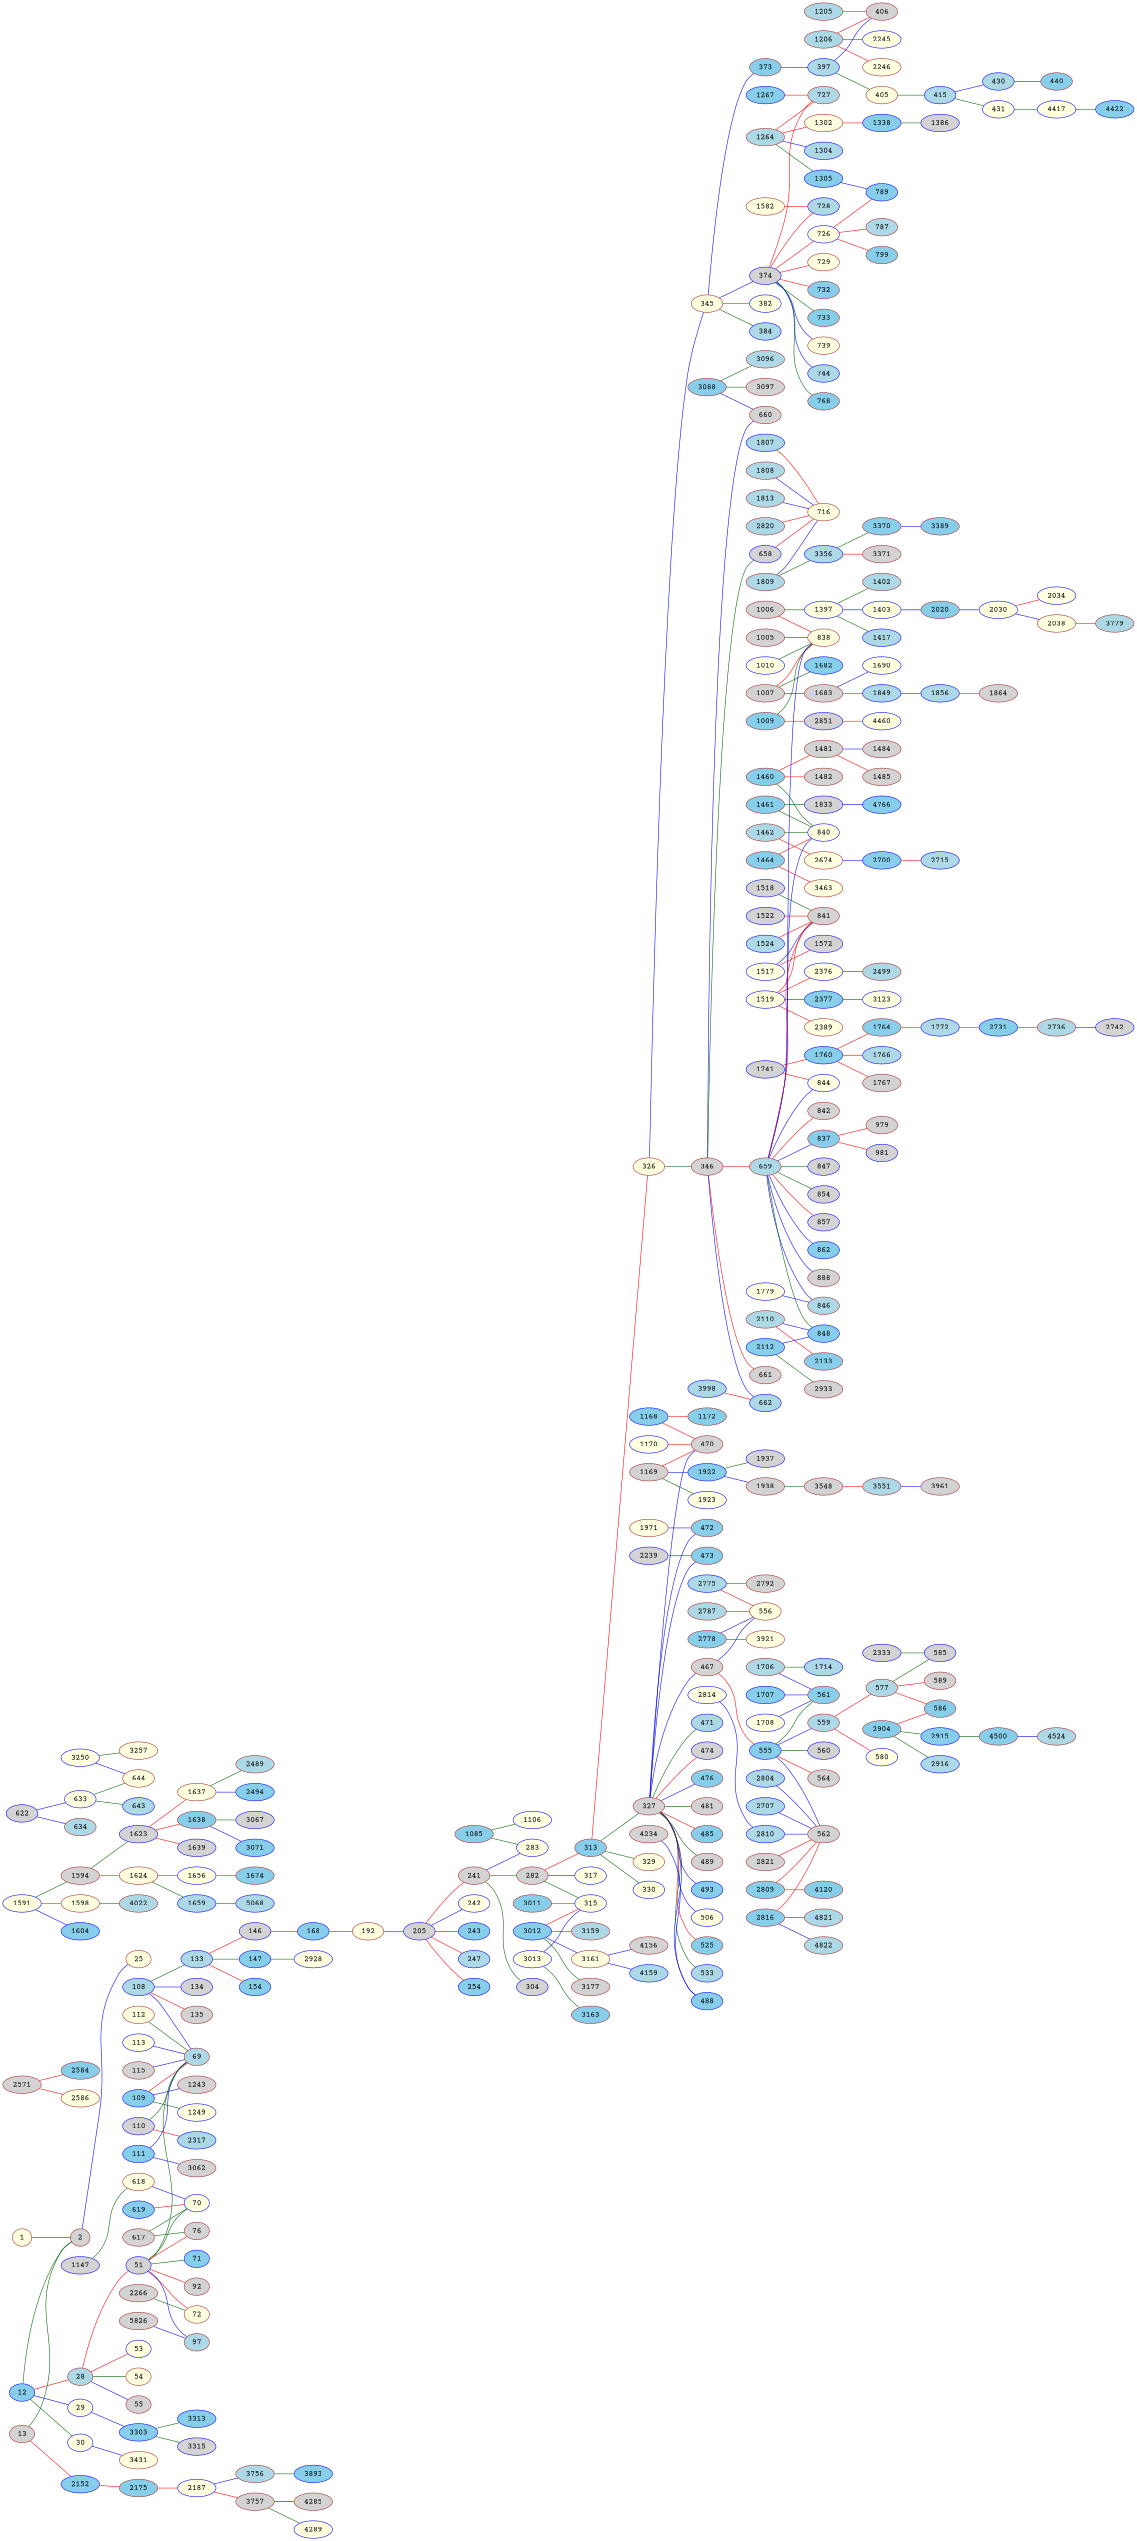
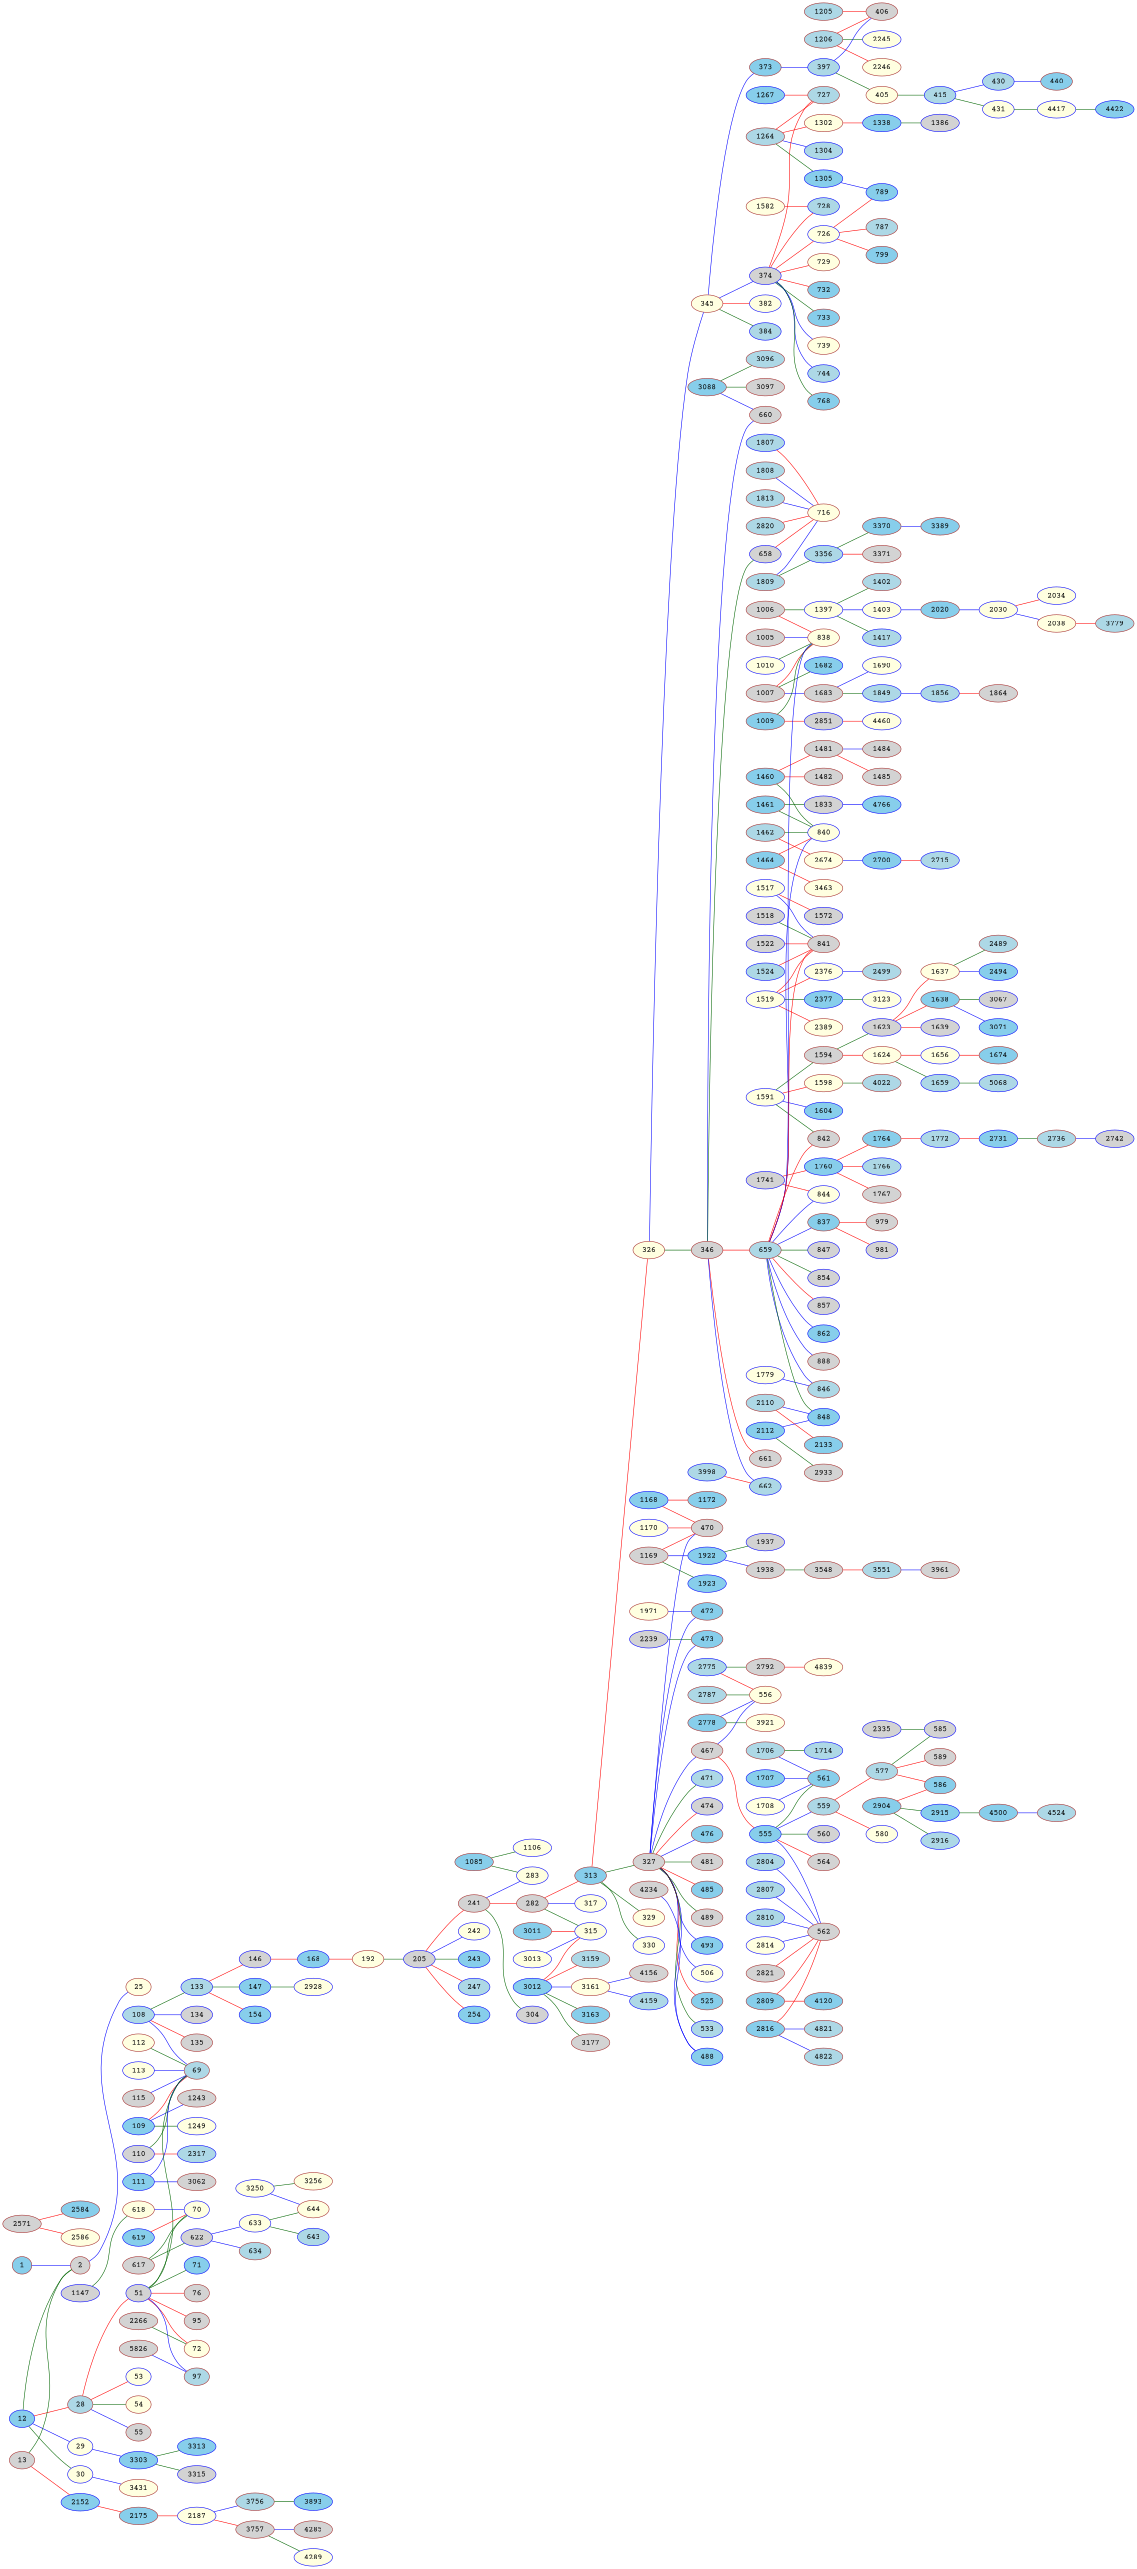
none -> (795, 1118)
(707, 1500) -> (707, 1584)
(882, 1653) -> (882, 1729)
none -> (824, 1667)
(139, 1751) -> (313, 2181)
(736, 1765) -> (796, 1938)
(765, 1806) -> (765, 1890)
(561, 1987) -> (562, 2001)
(171, 2234) -> (163, 2253)
(22, 2238) -> (22, 2265)
(197, 2287) -> (197, 2321)
